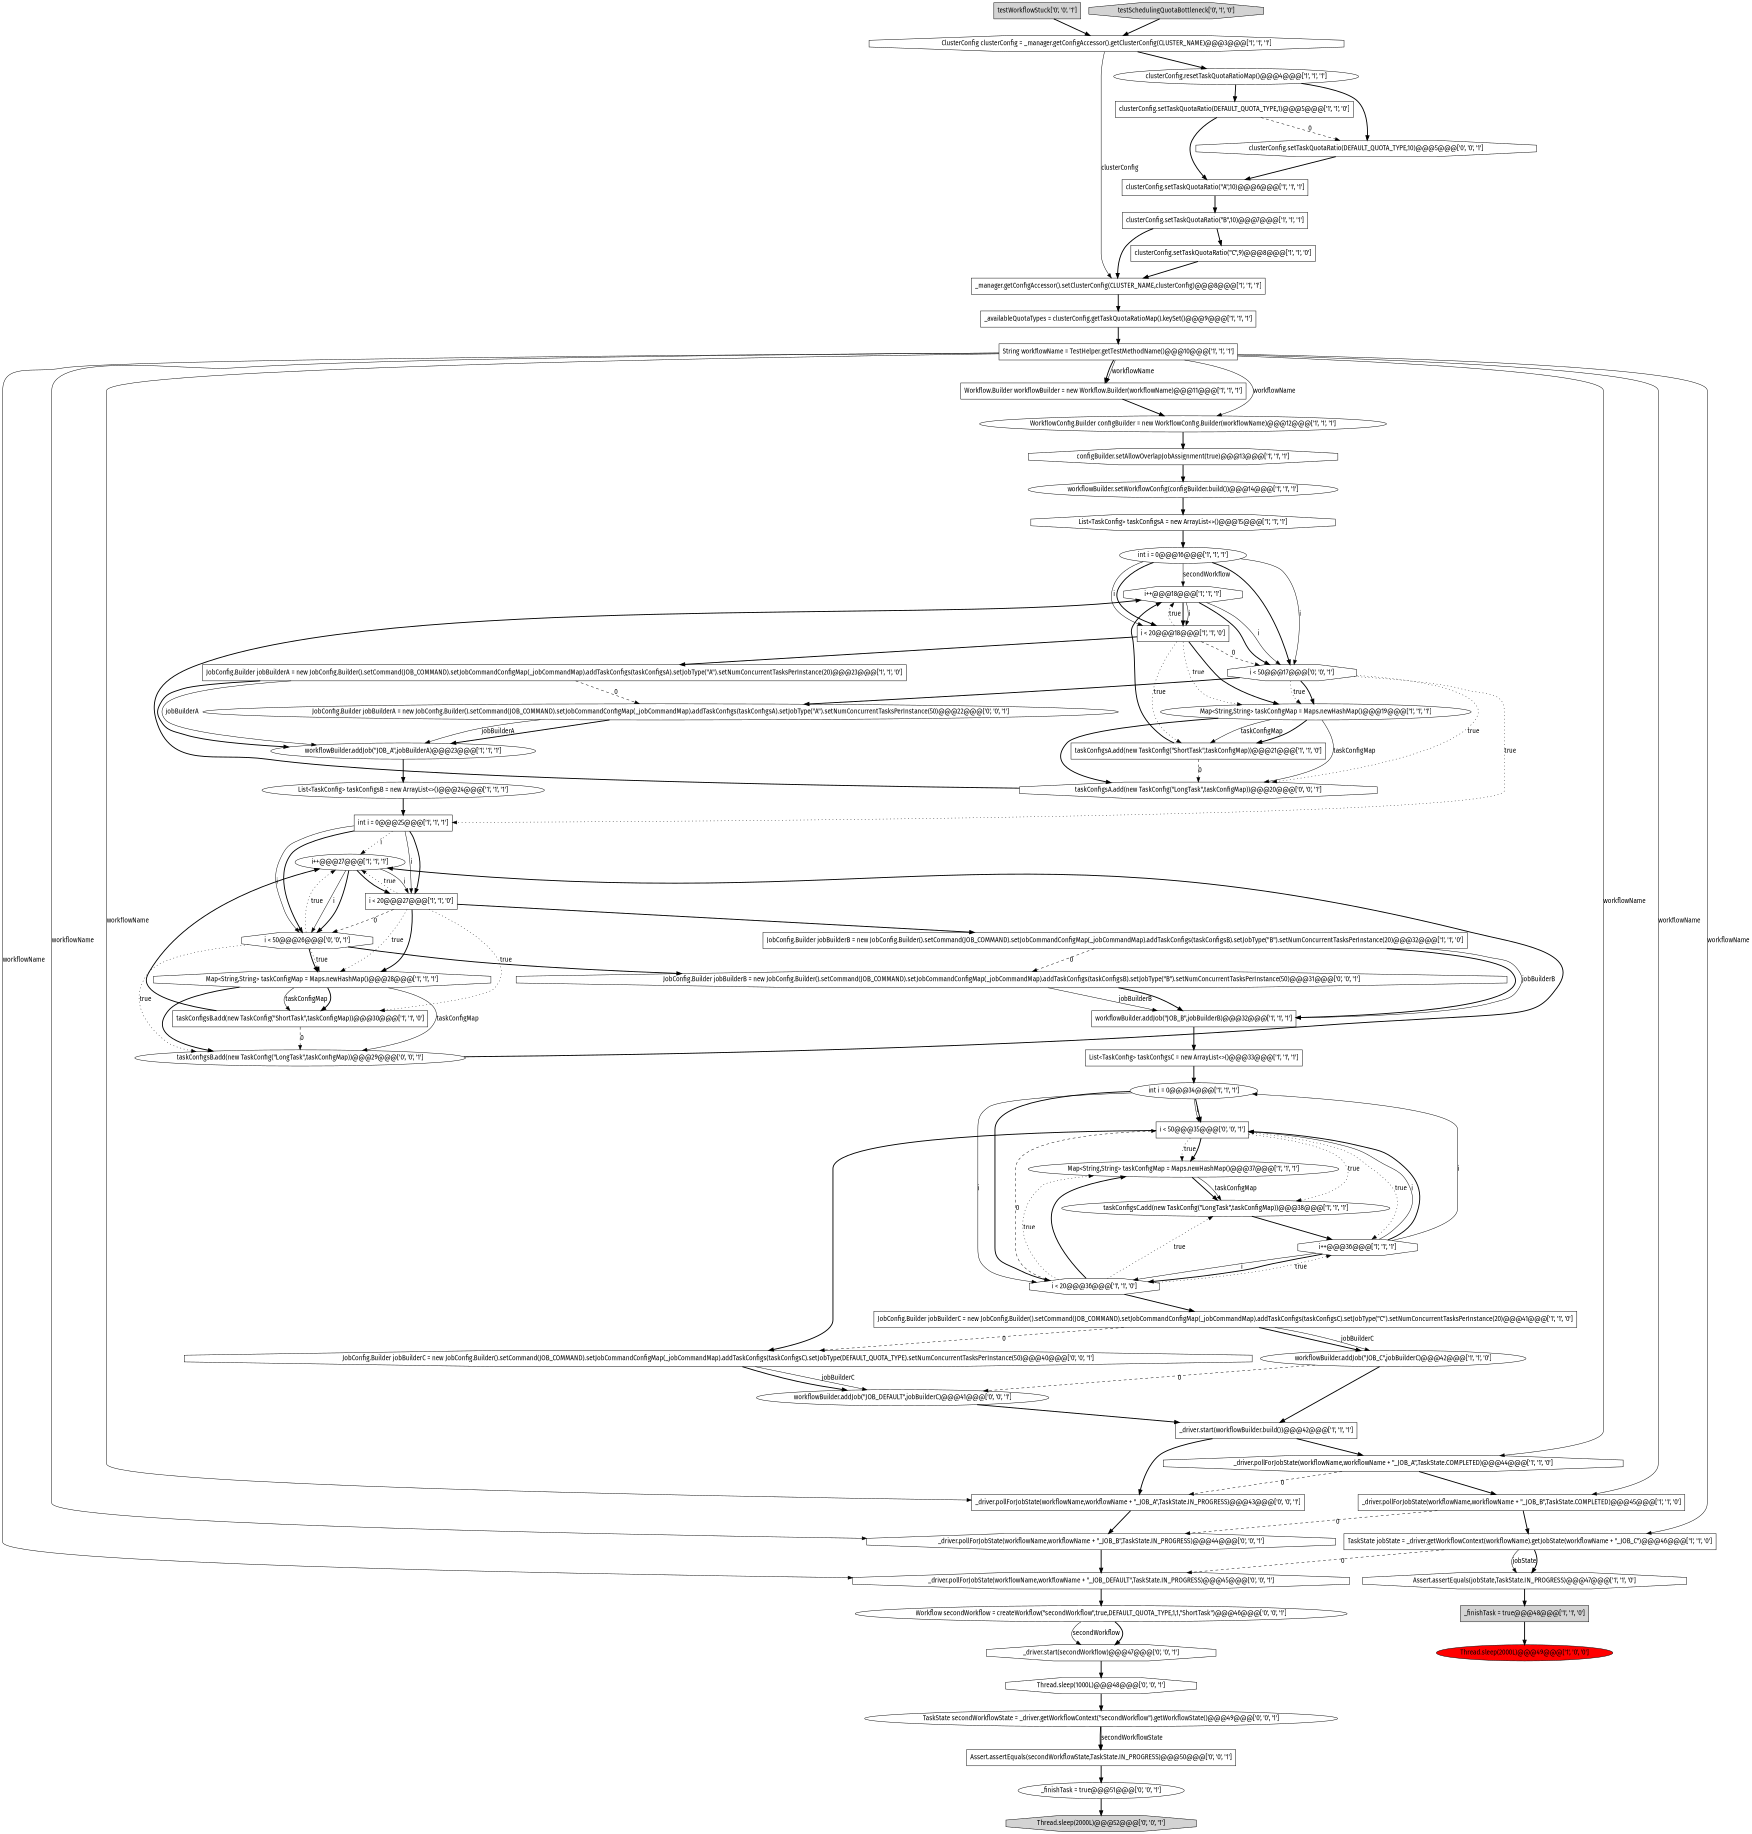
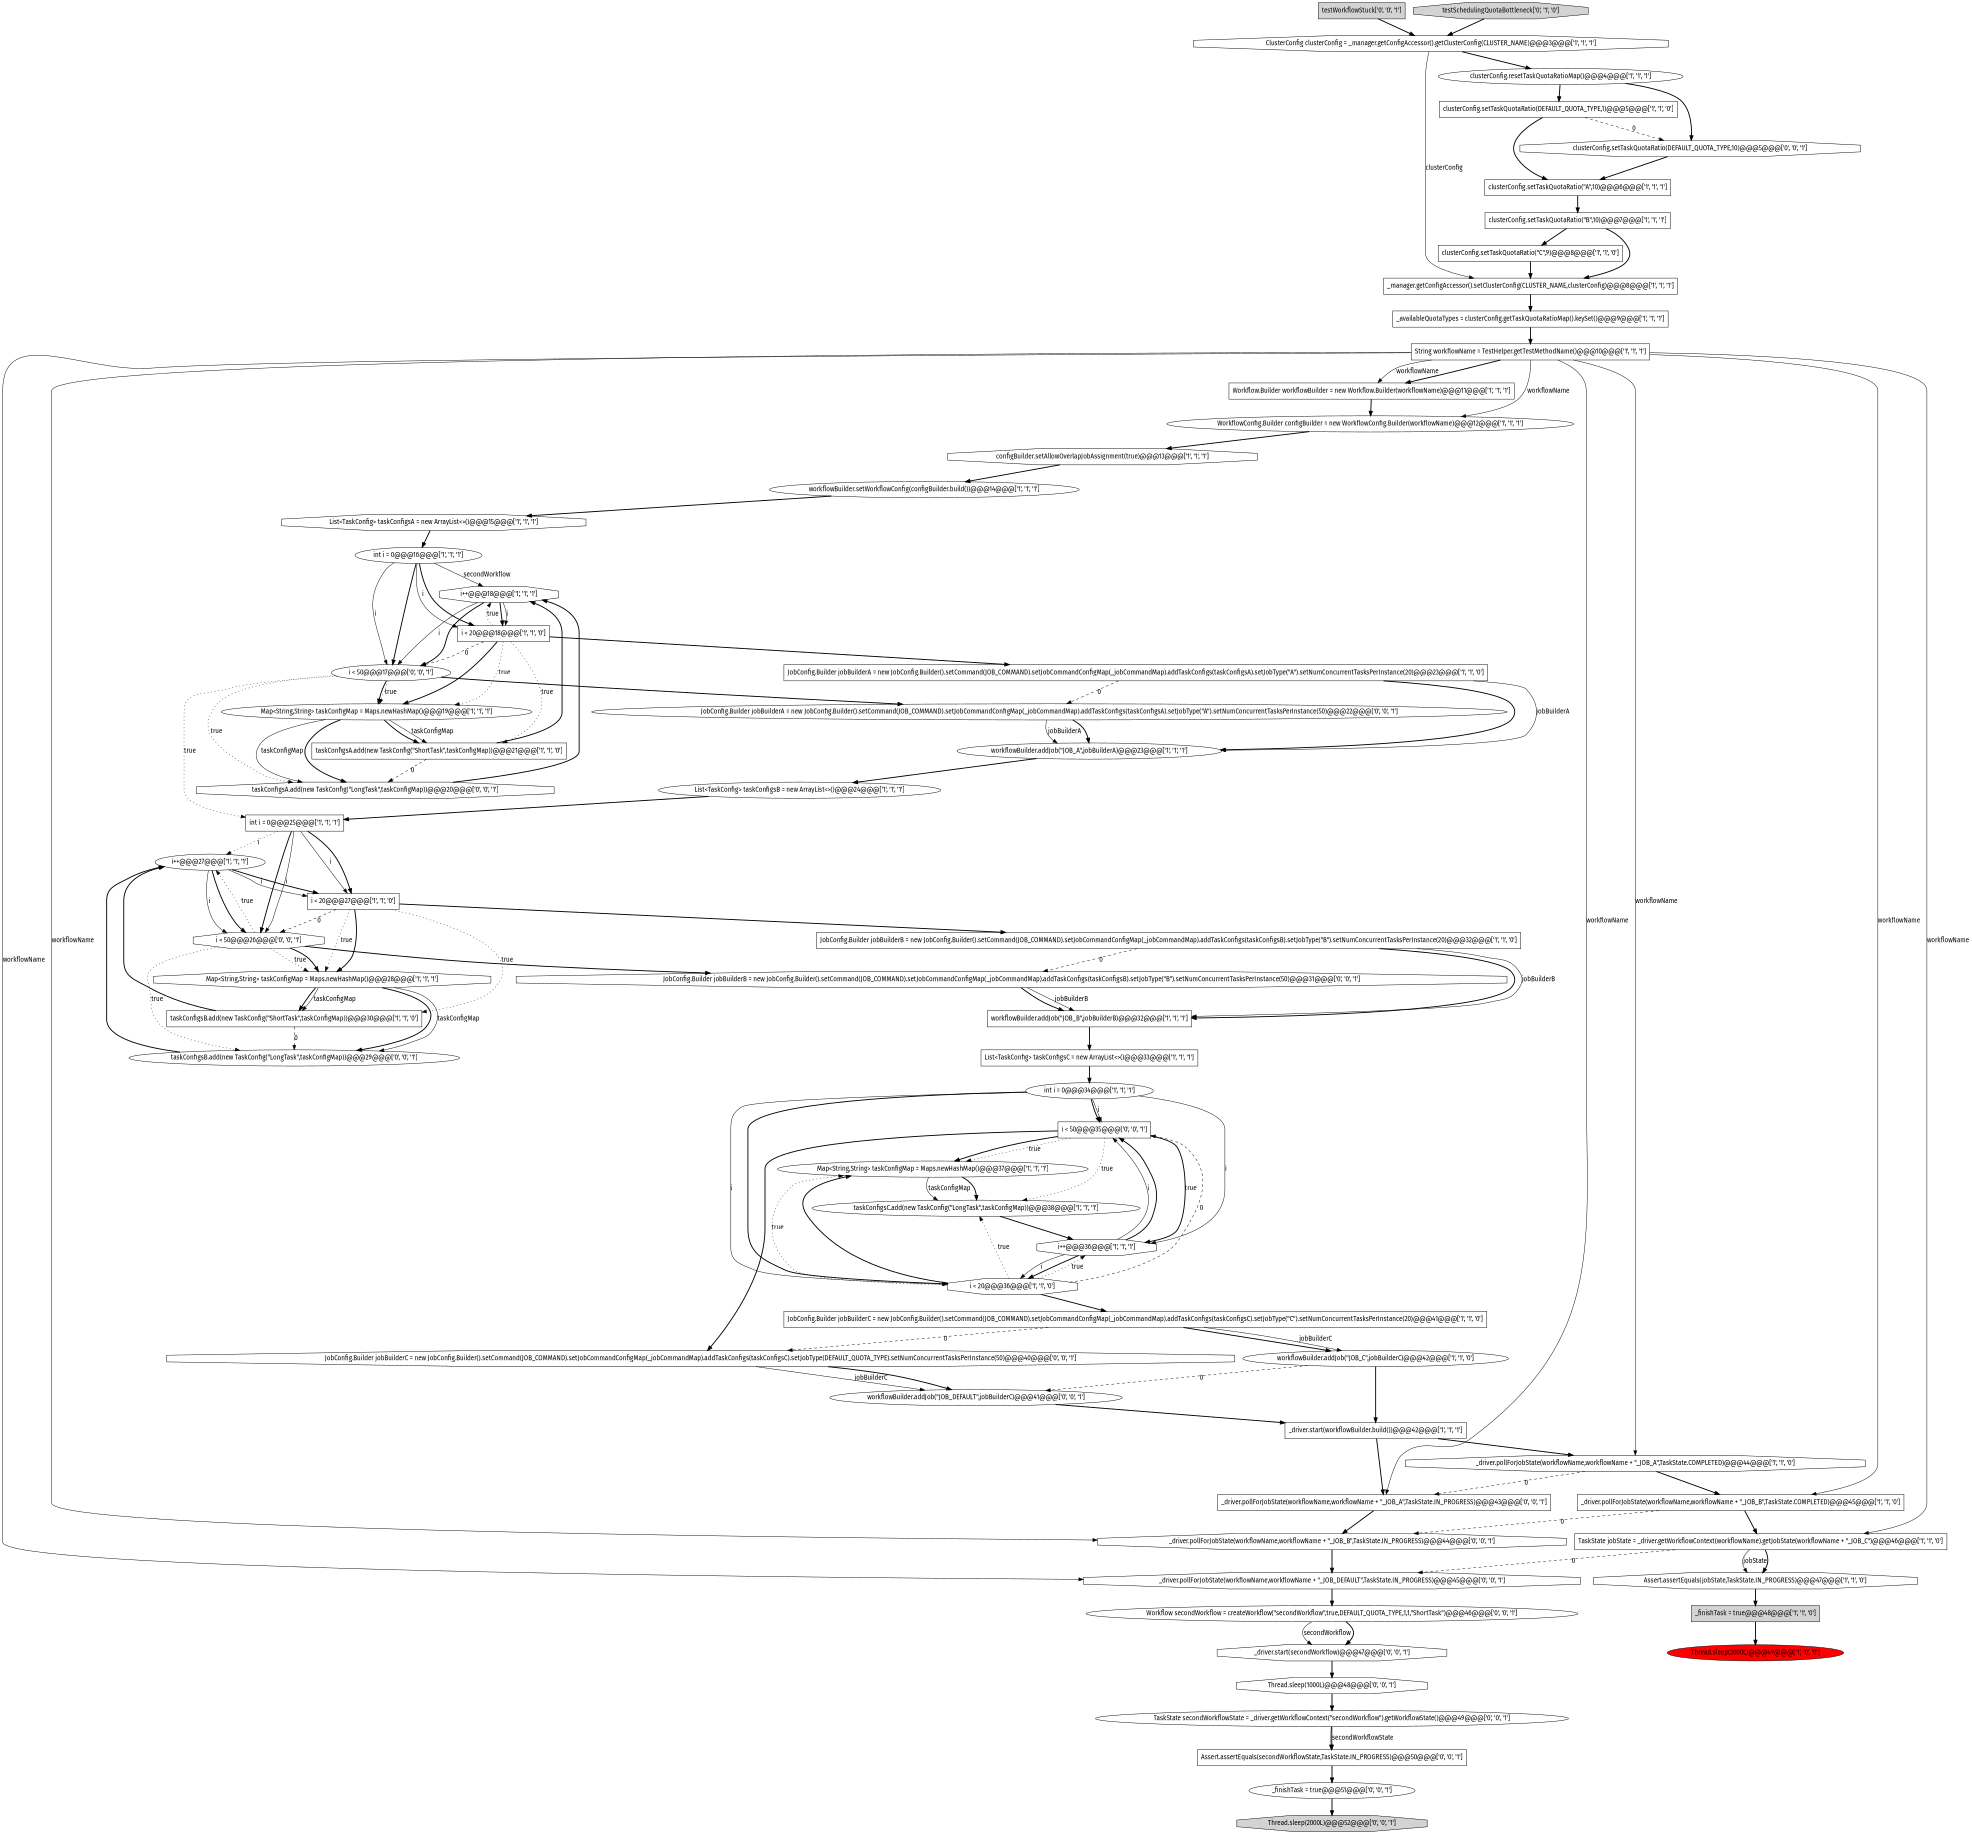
(1292, 673) -> (391, 673)
(381, 883) -> none
(1437, 1116) -> (1225, 1159)
(1354, 1156) -> (1185, 1189)
